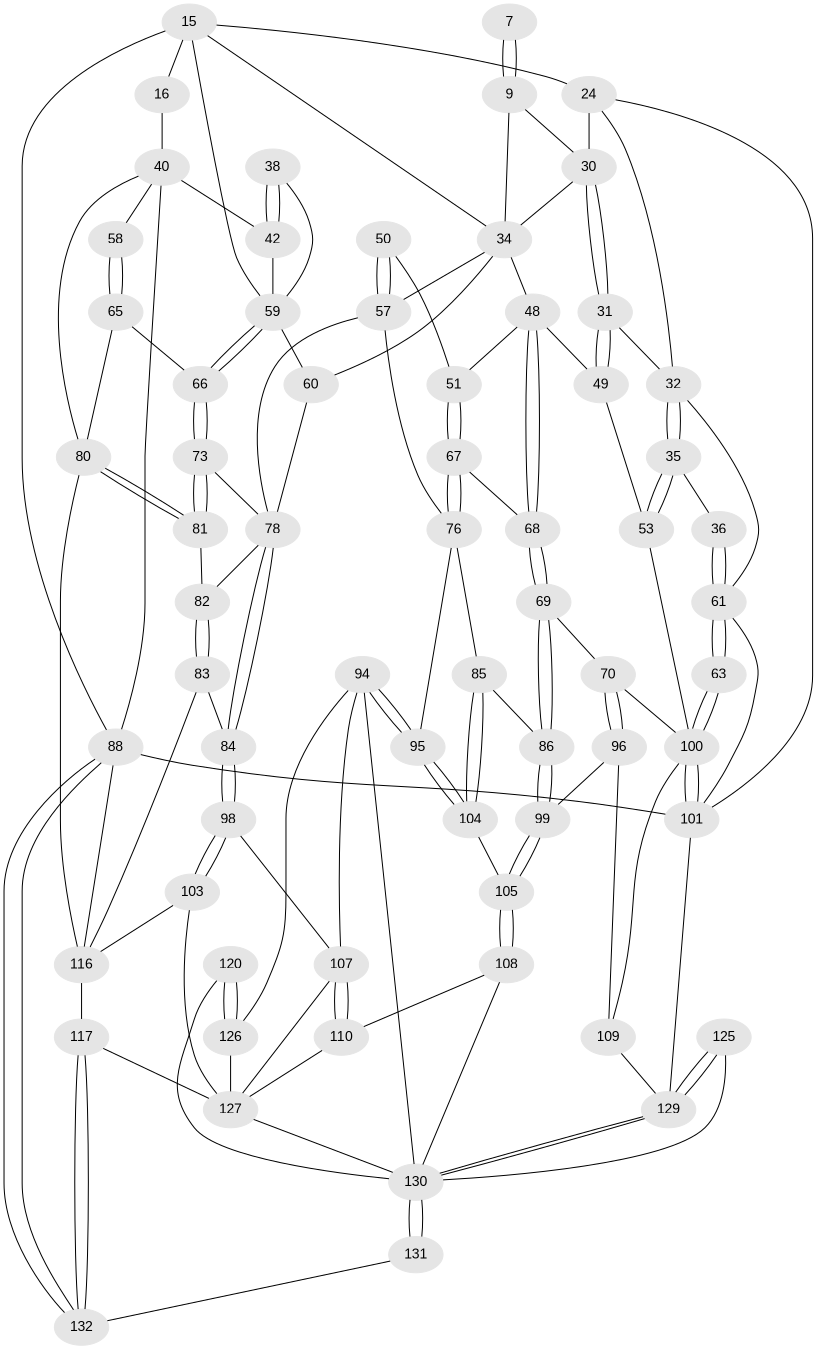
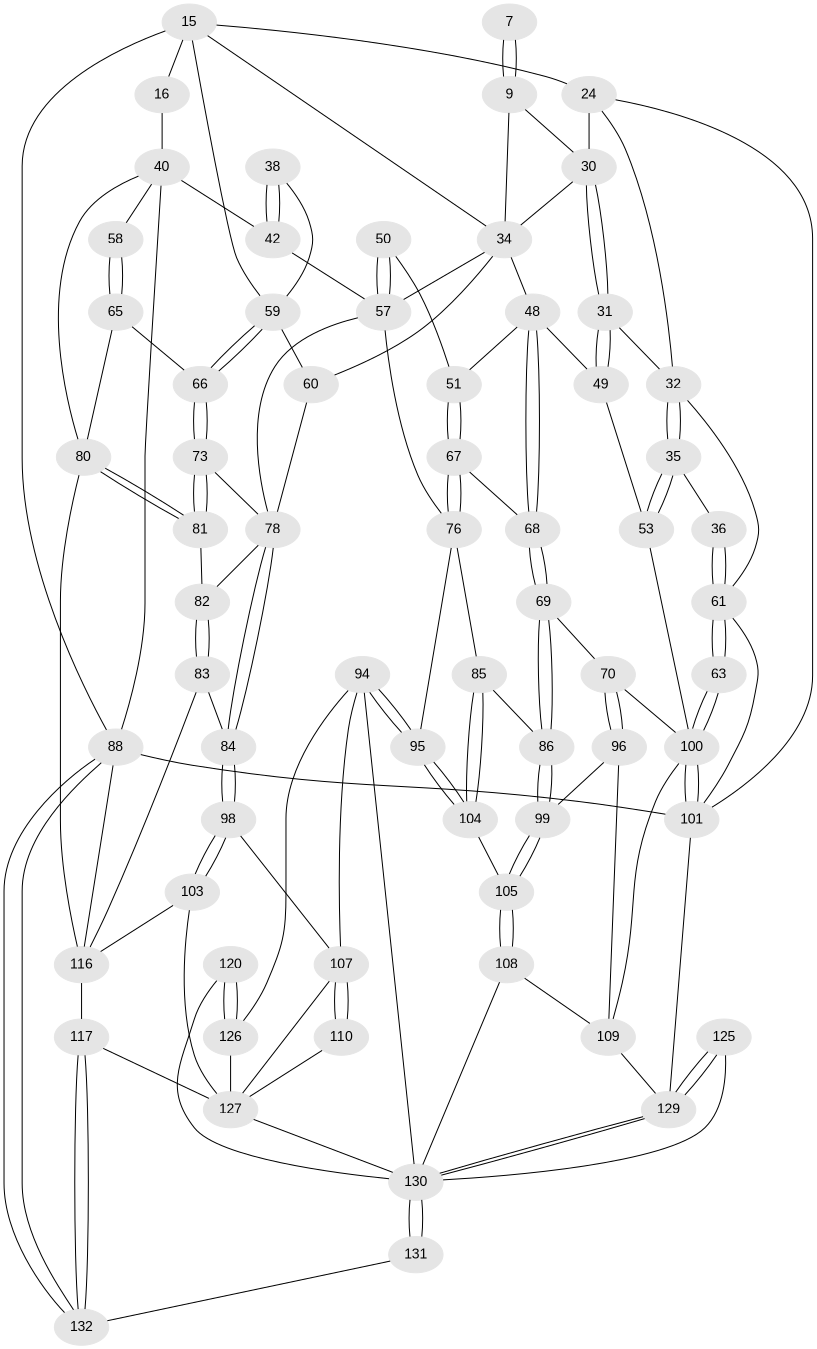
(273, 276) -> (328, 276)
(424, 1001) -> (557, 1001)
